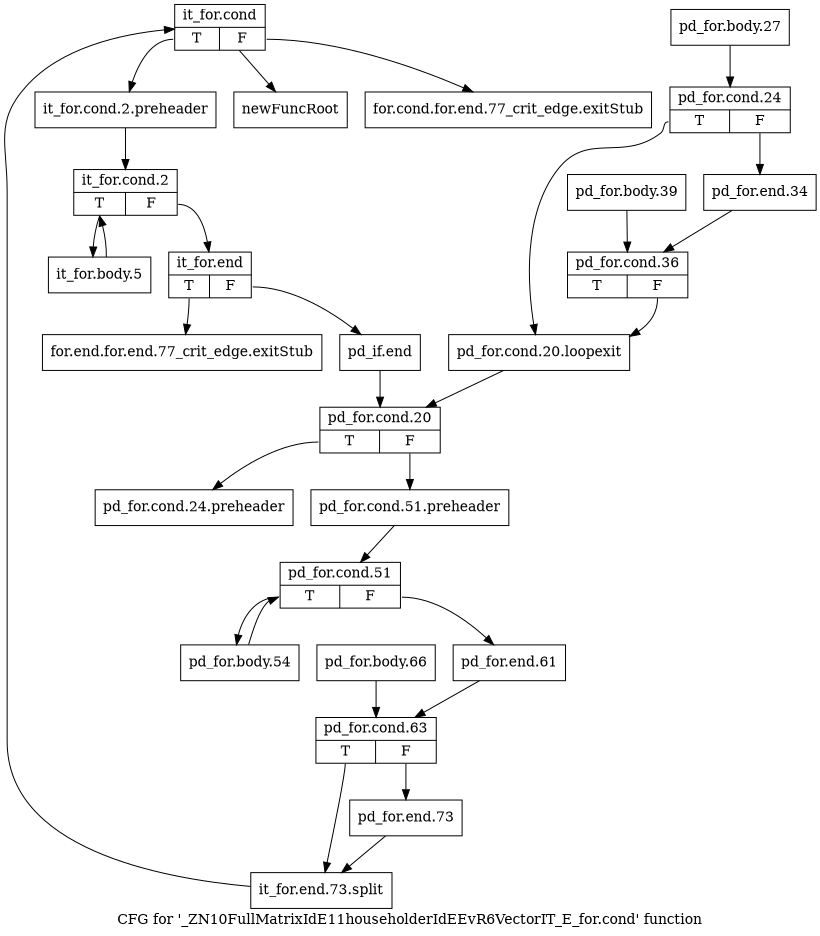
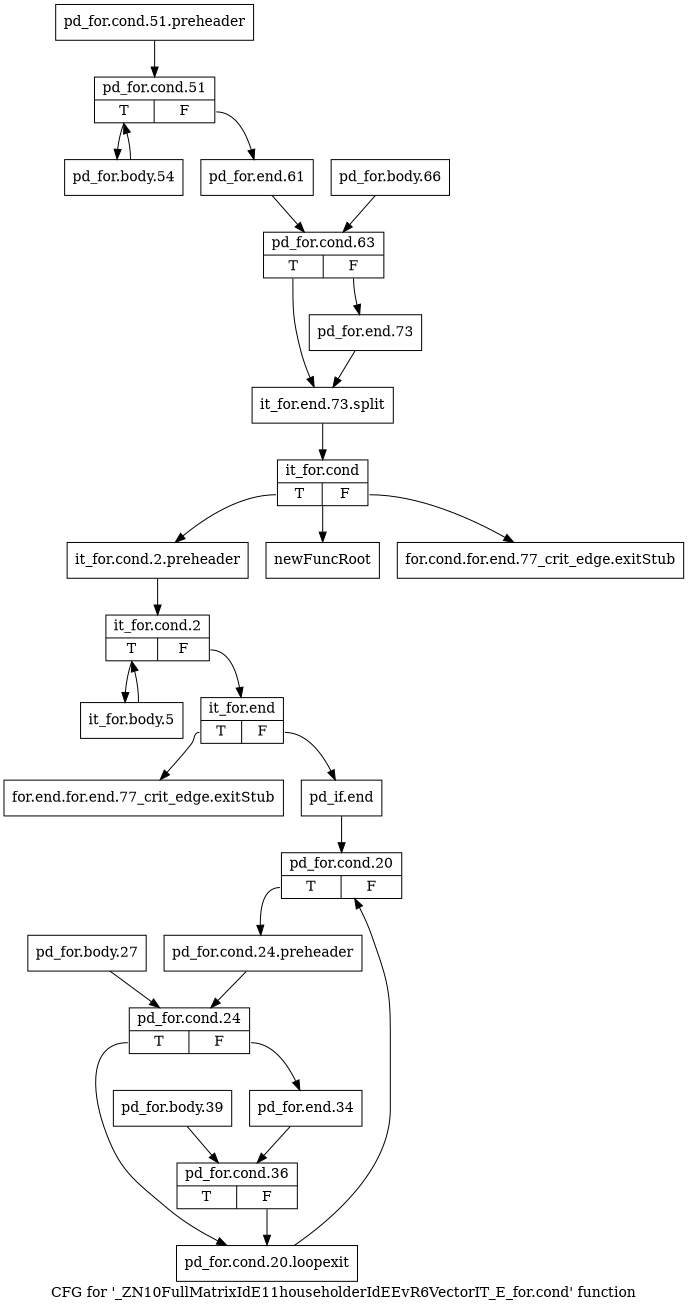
(410, 466) -> none
none -> (232, 986)
